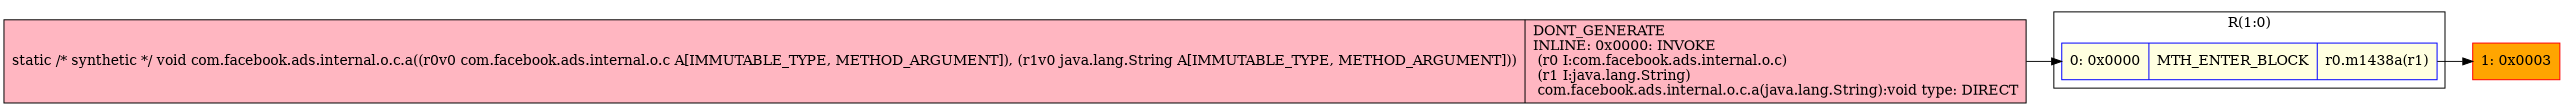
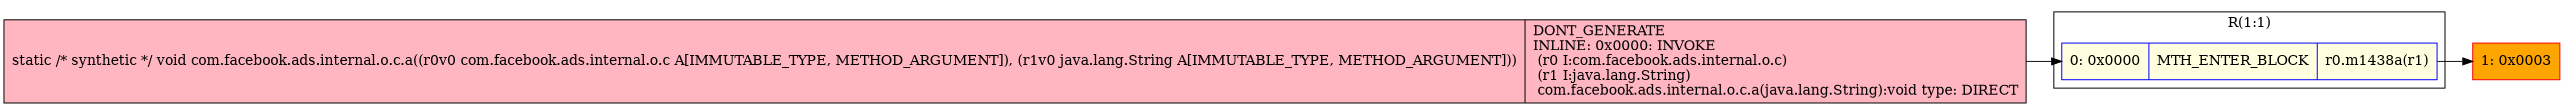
(2249, 23) -> (2249, 23)
